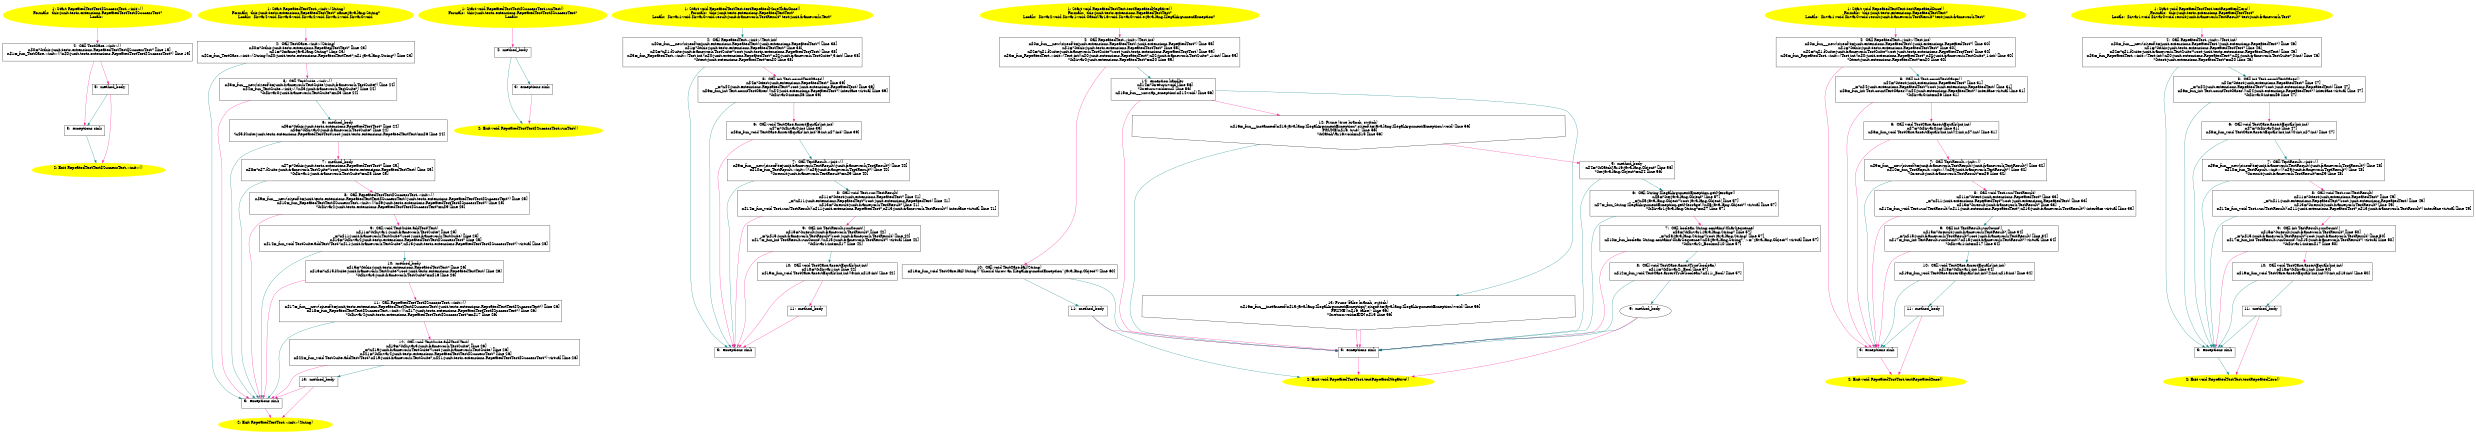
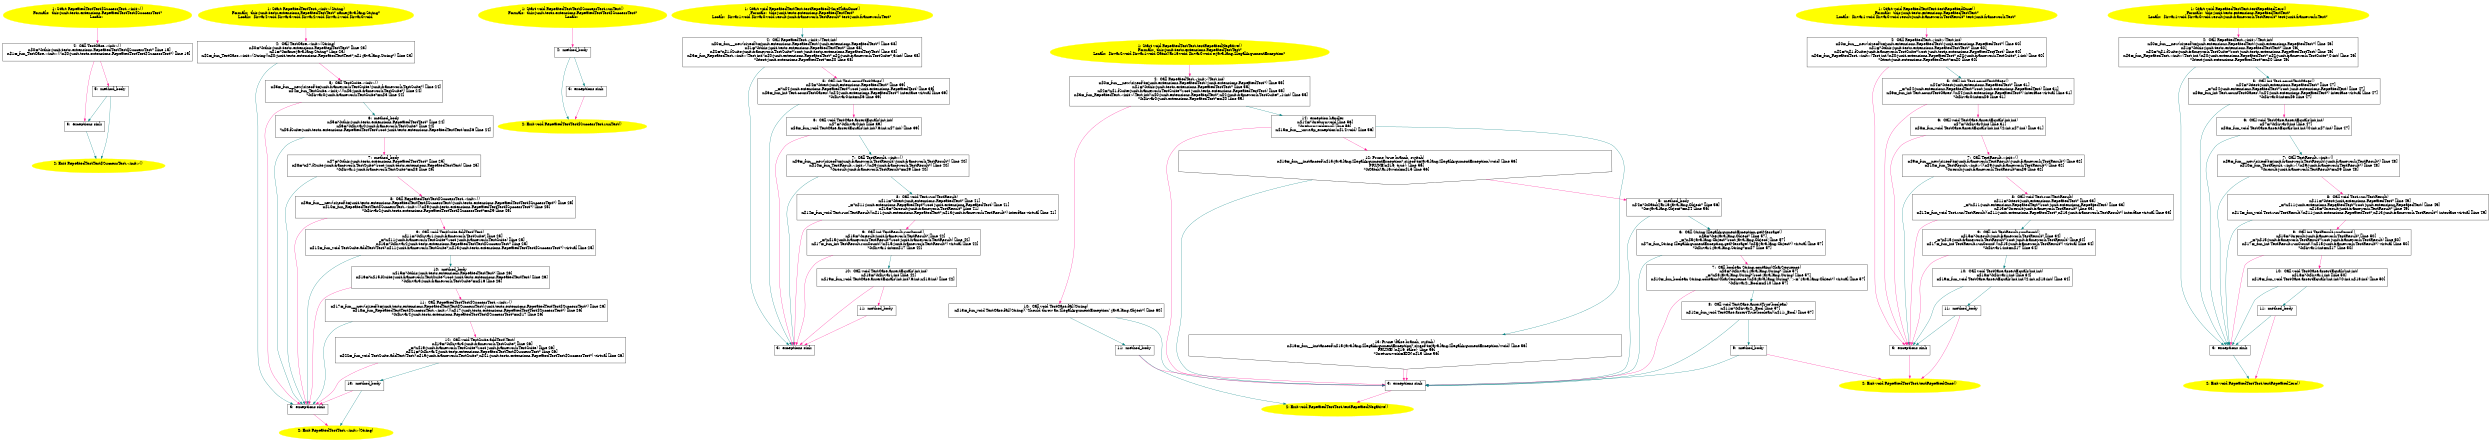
(110, 128) -> (109, 127)
(1645, 311) -> (1749, 350)
(1529, 357) -> (1823, 367)
(299, 401) -> (352, 407)
